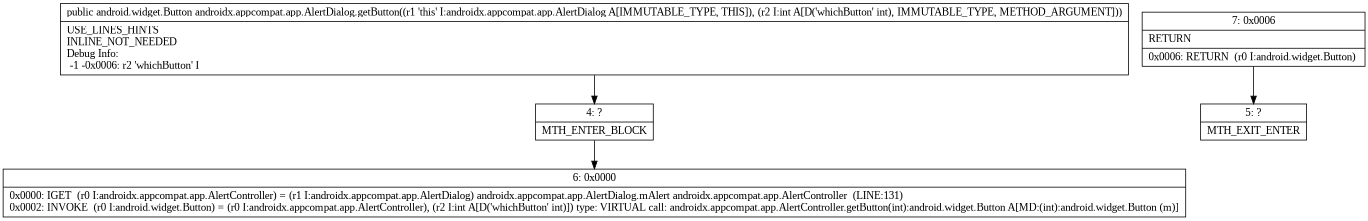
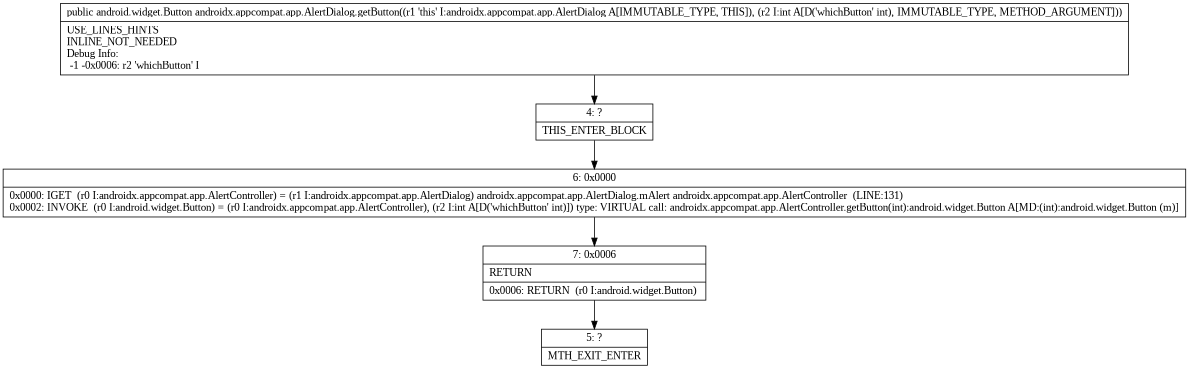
(594, 131) -> (594, 131)
none -> (594, 227)
